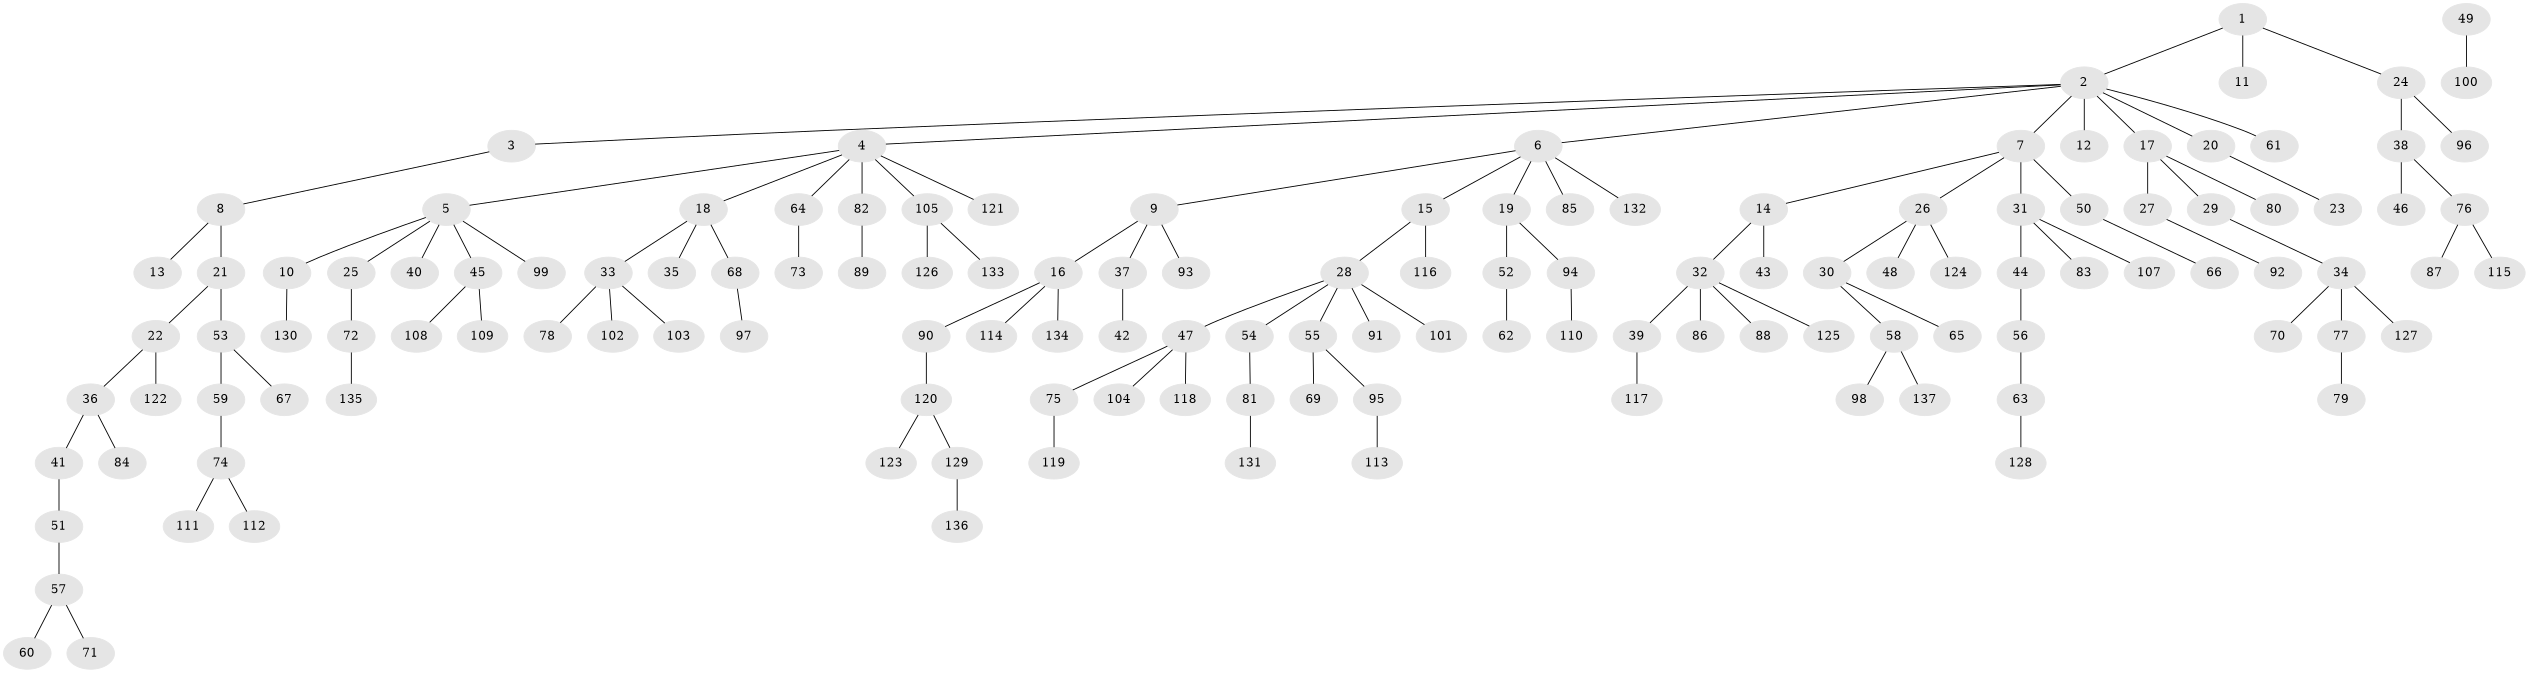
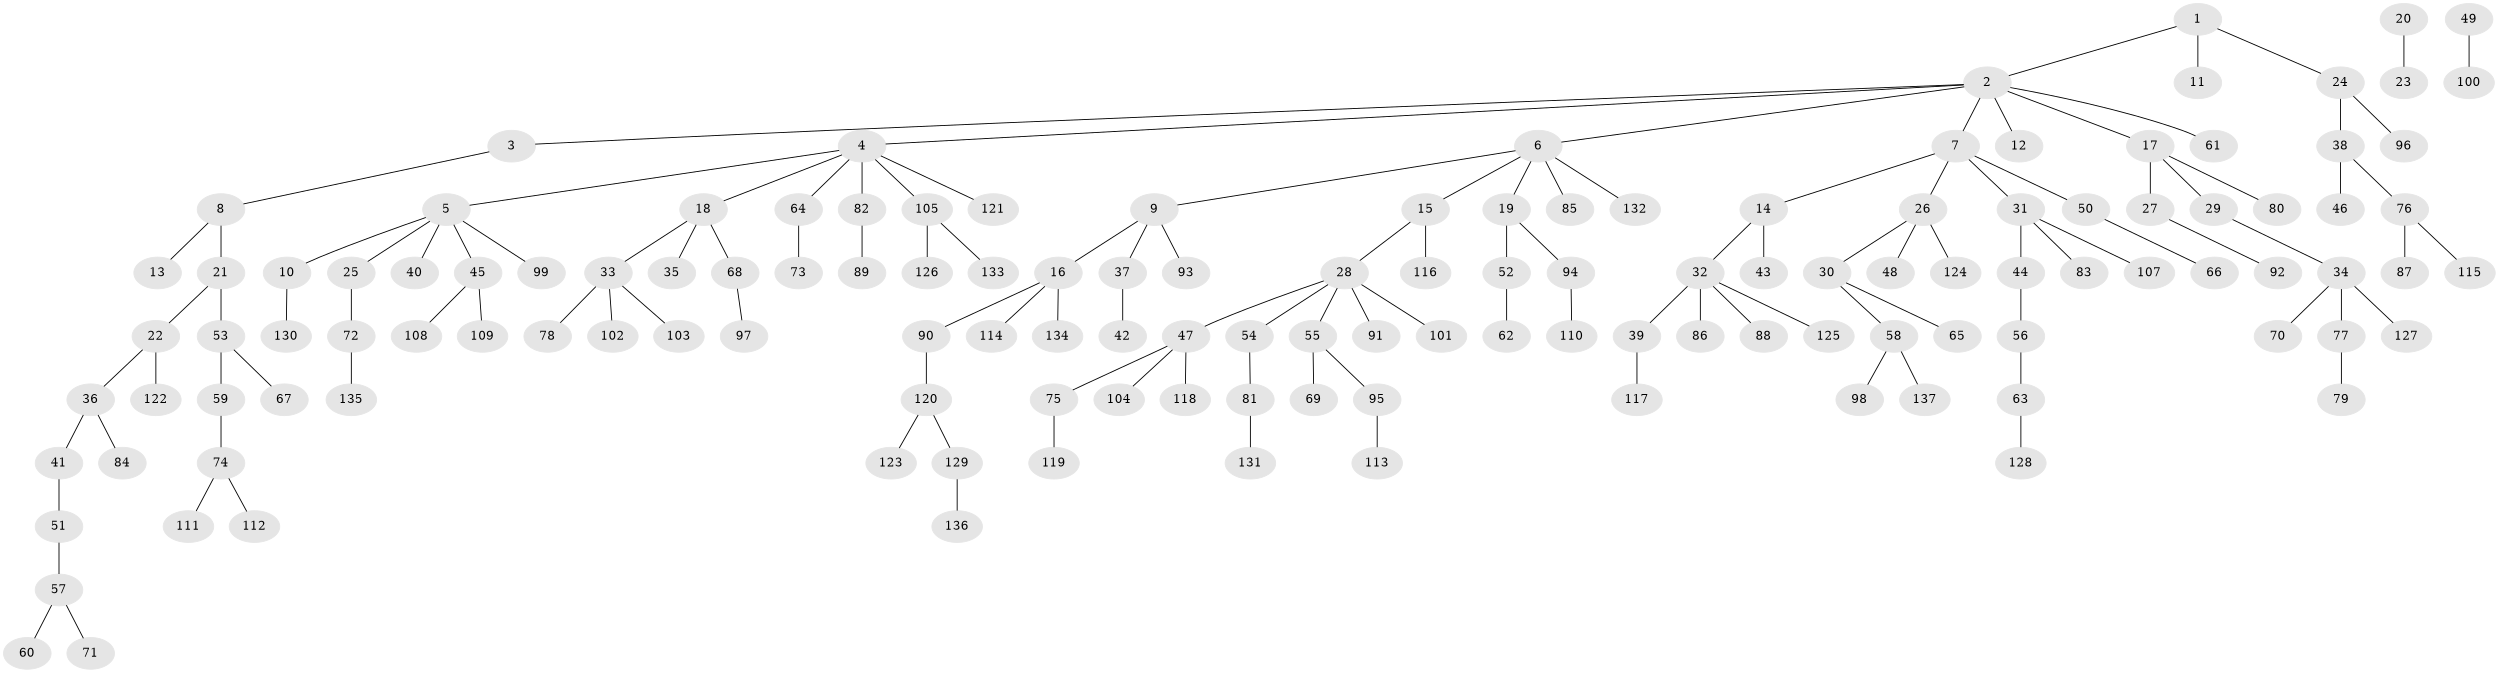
(2148, 114) -> none
